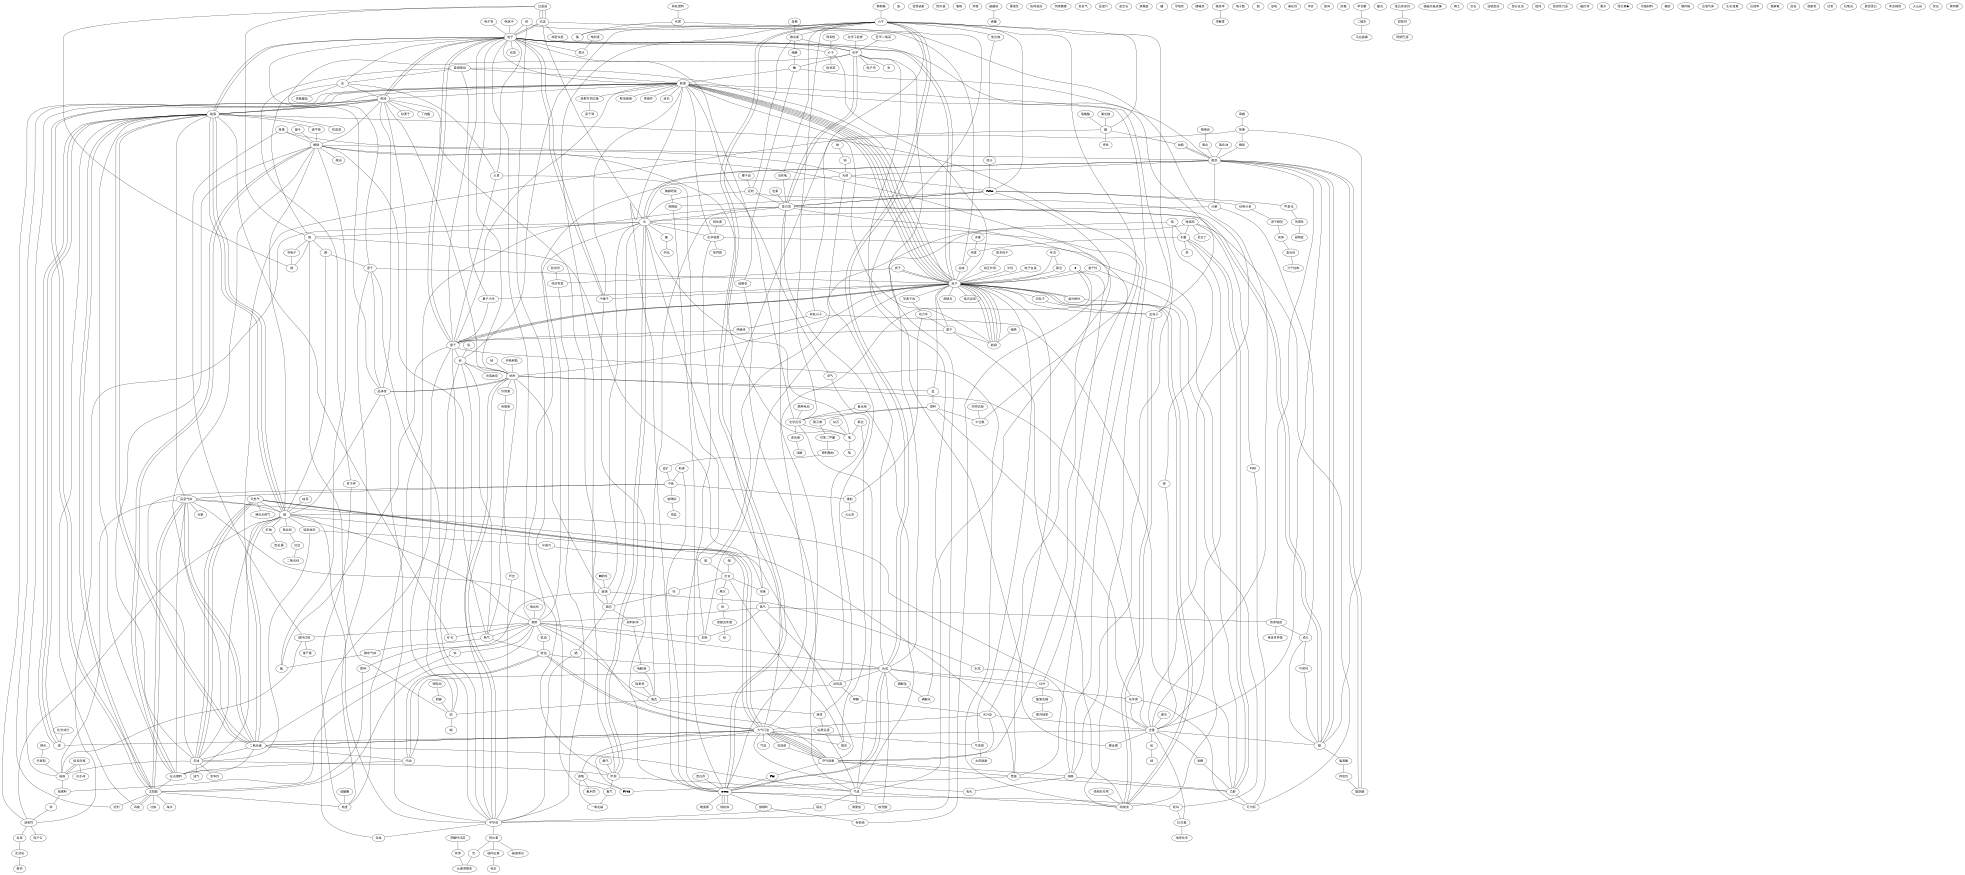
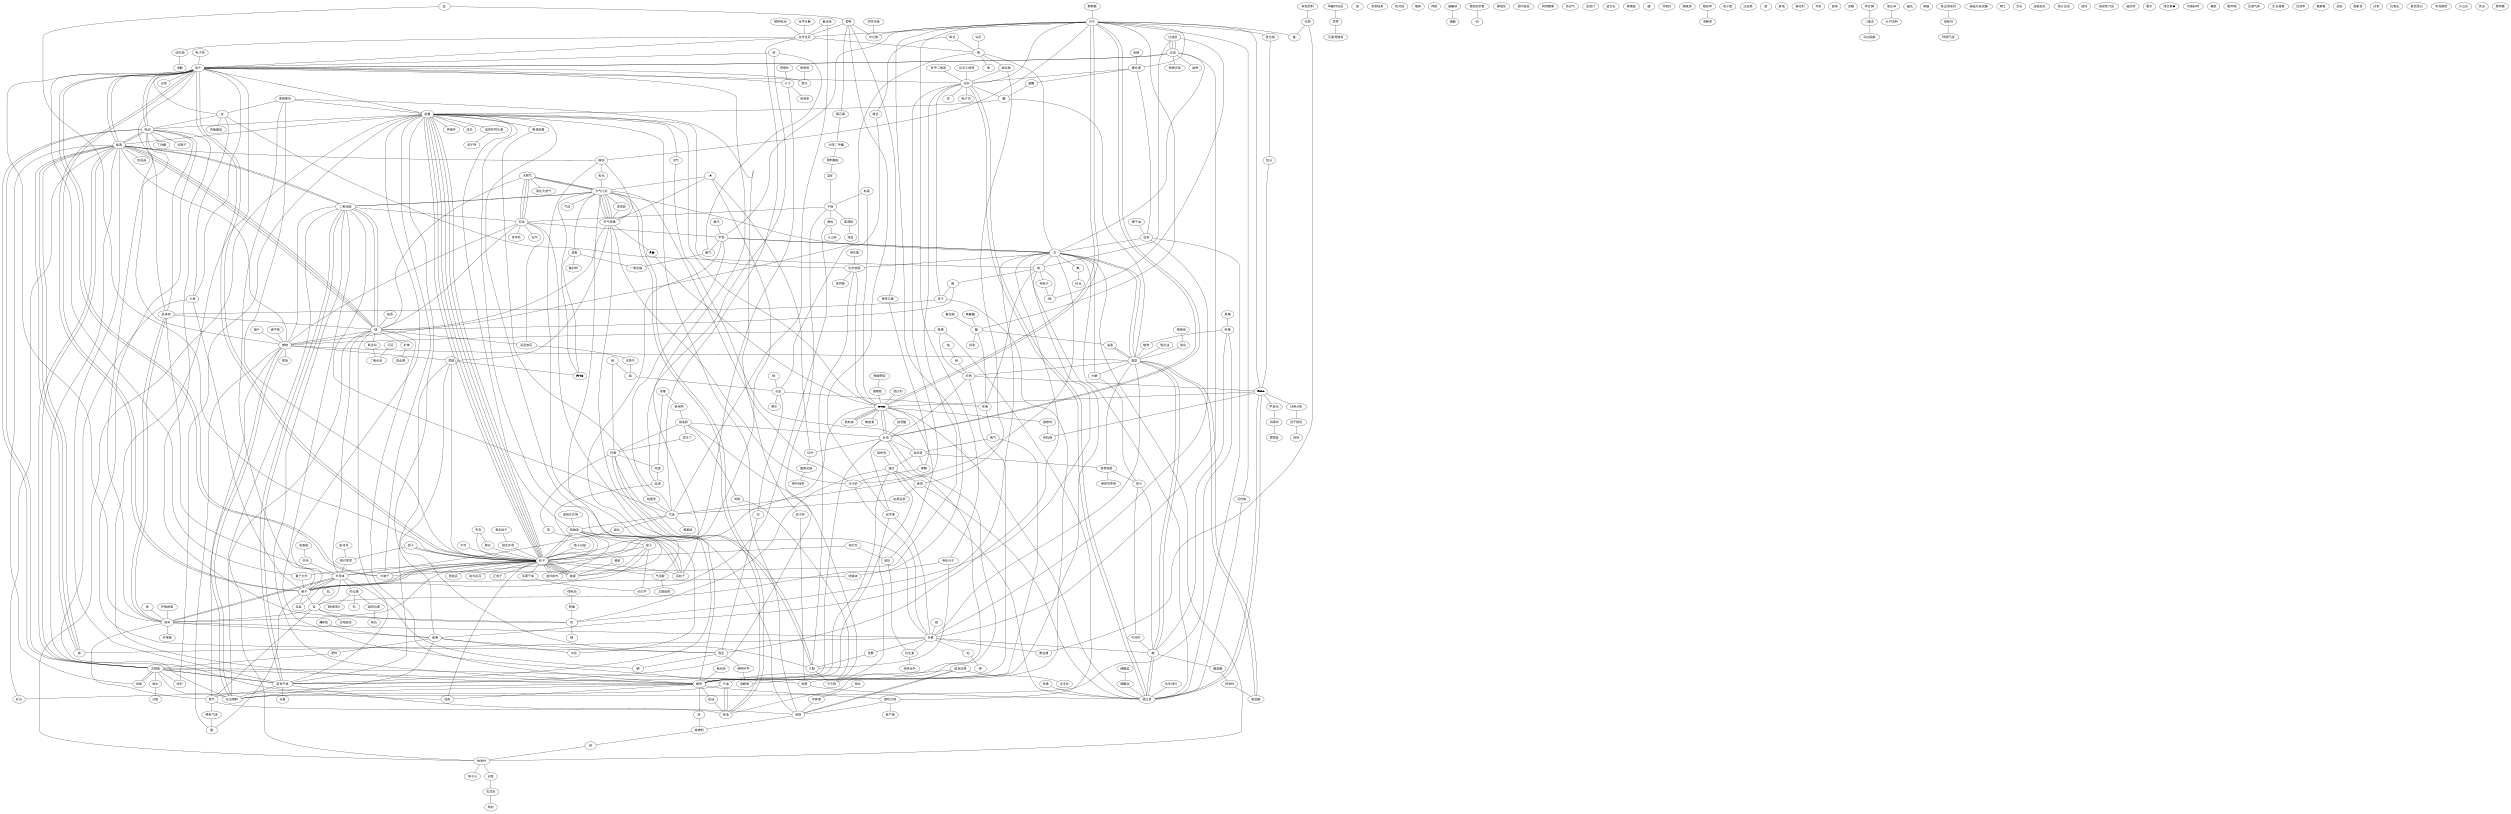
none -> (1748, 6)
none -> (1926, 6)
(509, 22) -> none
none -> (805, 22)
none -> (1030, 53)
none -> (1006, 68)
none -> (1195, 68)
(265, 119) -> (232, 225)
(765, 175) -> (513, 335)
(832, 199) -> (1099, 398)
(1286, 245) -> none
(662, 276) -> (593, 547)
none -> (888, 299)
(1096, 310) -> none
(1205, 350) -> none
none -> (428, 381)
(764, 385) -> none
(983, 396) -> none
(506, 399) -> none
none -> (679, 407)
none -> (651, 445)
(748, 533) -> none
(292, 538) -> (374, 352)
(439, 548) -> none
(723, 607) -> none
(1018, 615) -> (1011, 461)
(737, 627) -> none
(894, 676) -> none
none -> (655, 680)
none -> (346, 685)
(1164, 715) -> none
(61, 738) -> (1159, 692)
(807, 739) -> none
(1152, 784) -> none
(345, 792) -> none
(153, 800) -> (155, 692)
(469, 861) -> none
